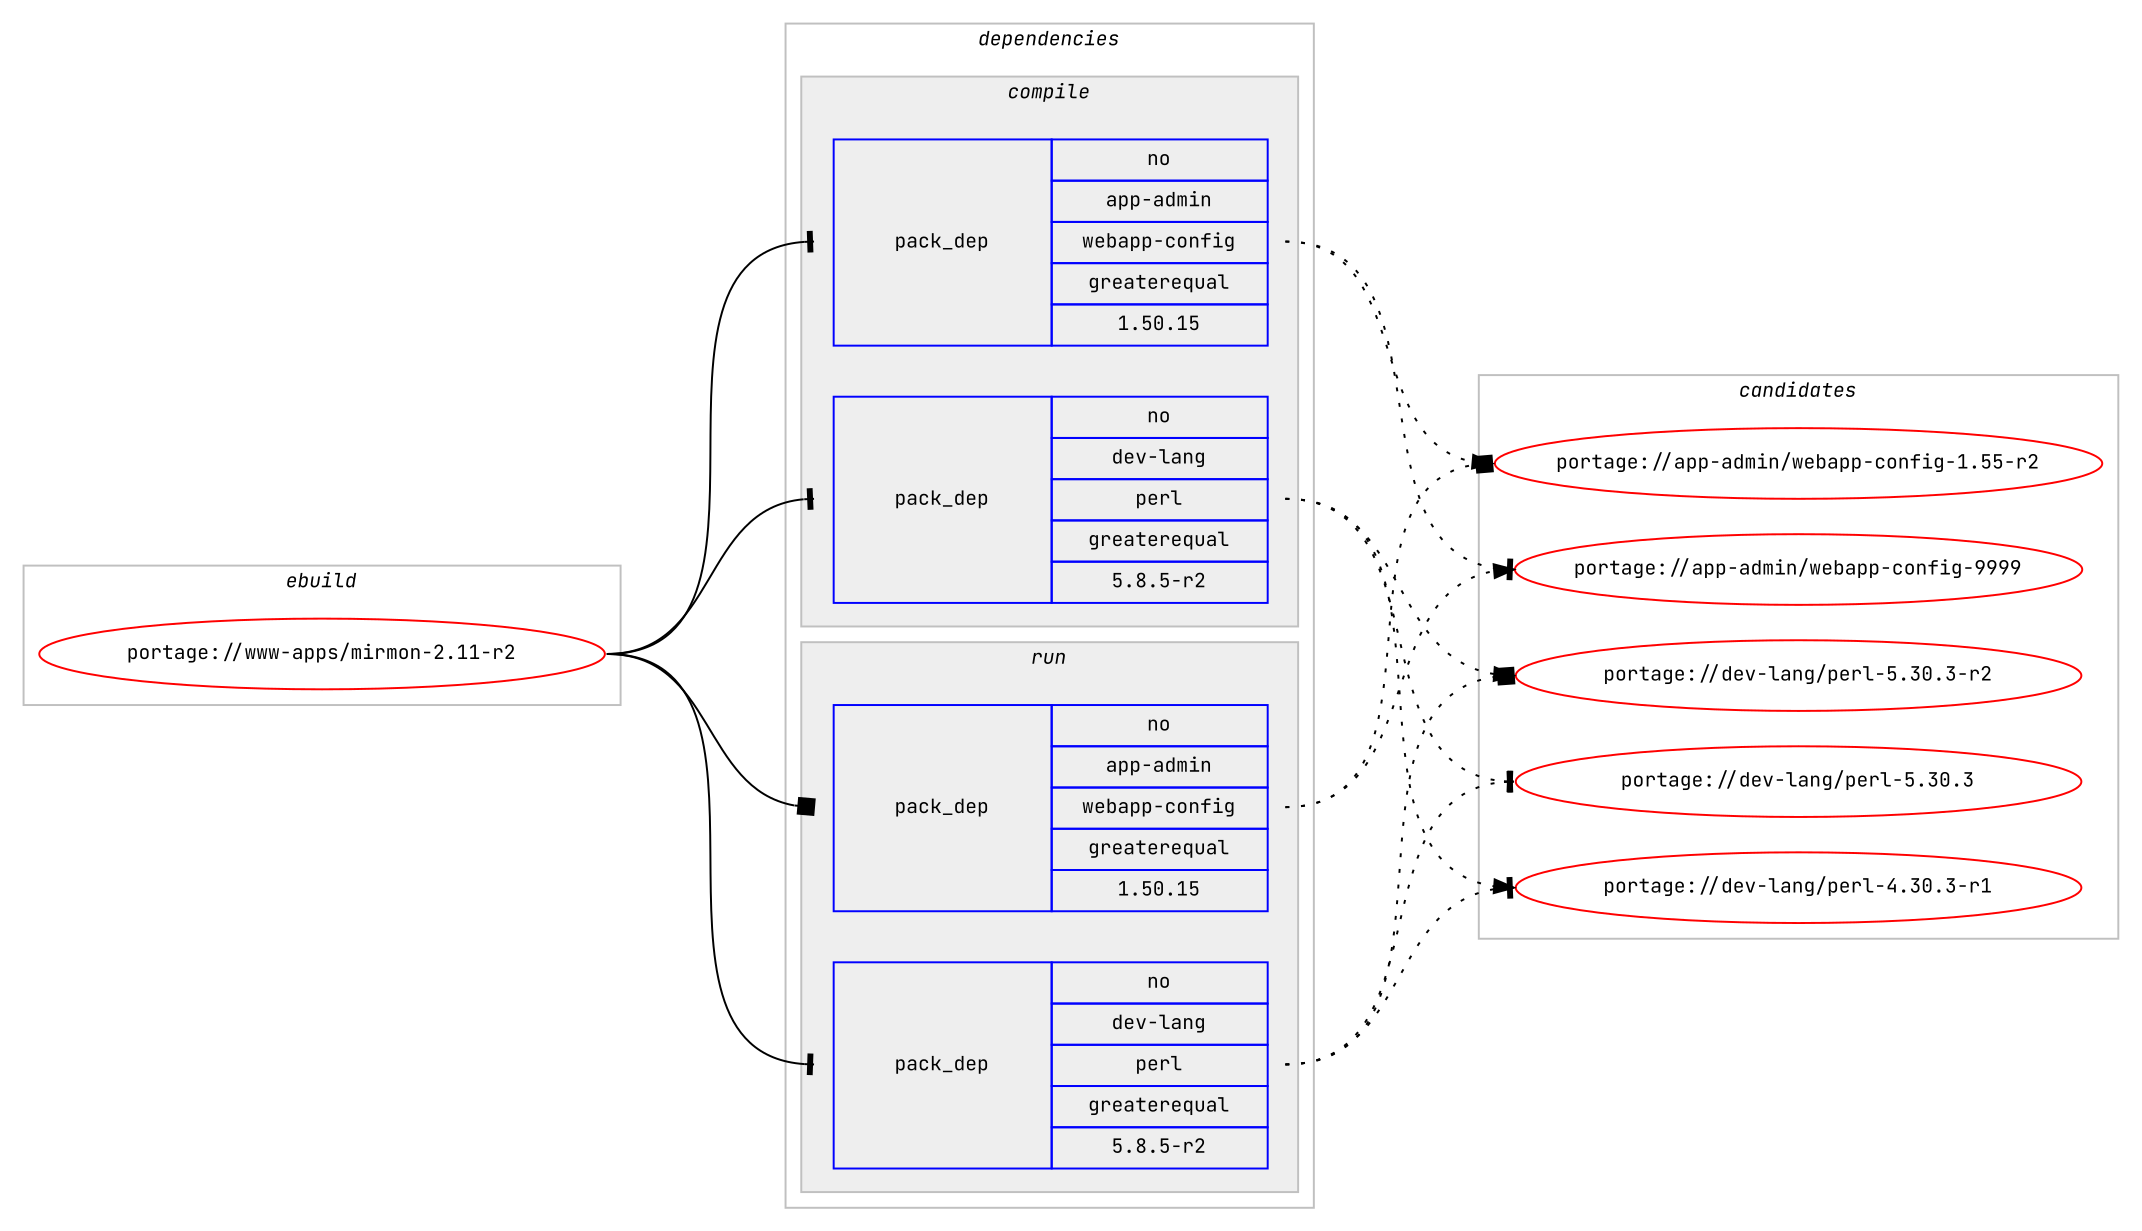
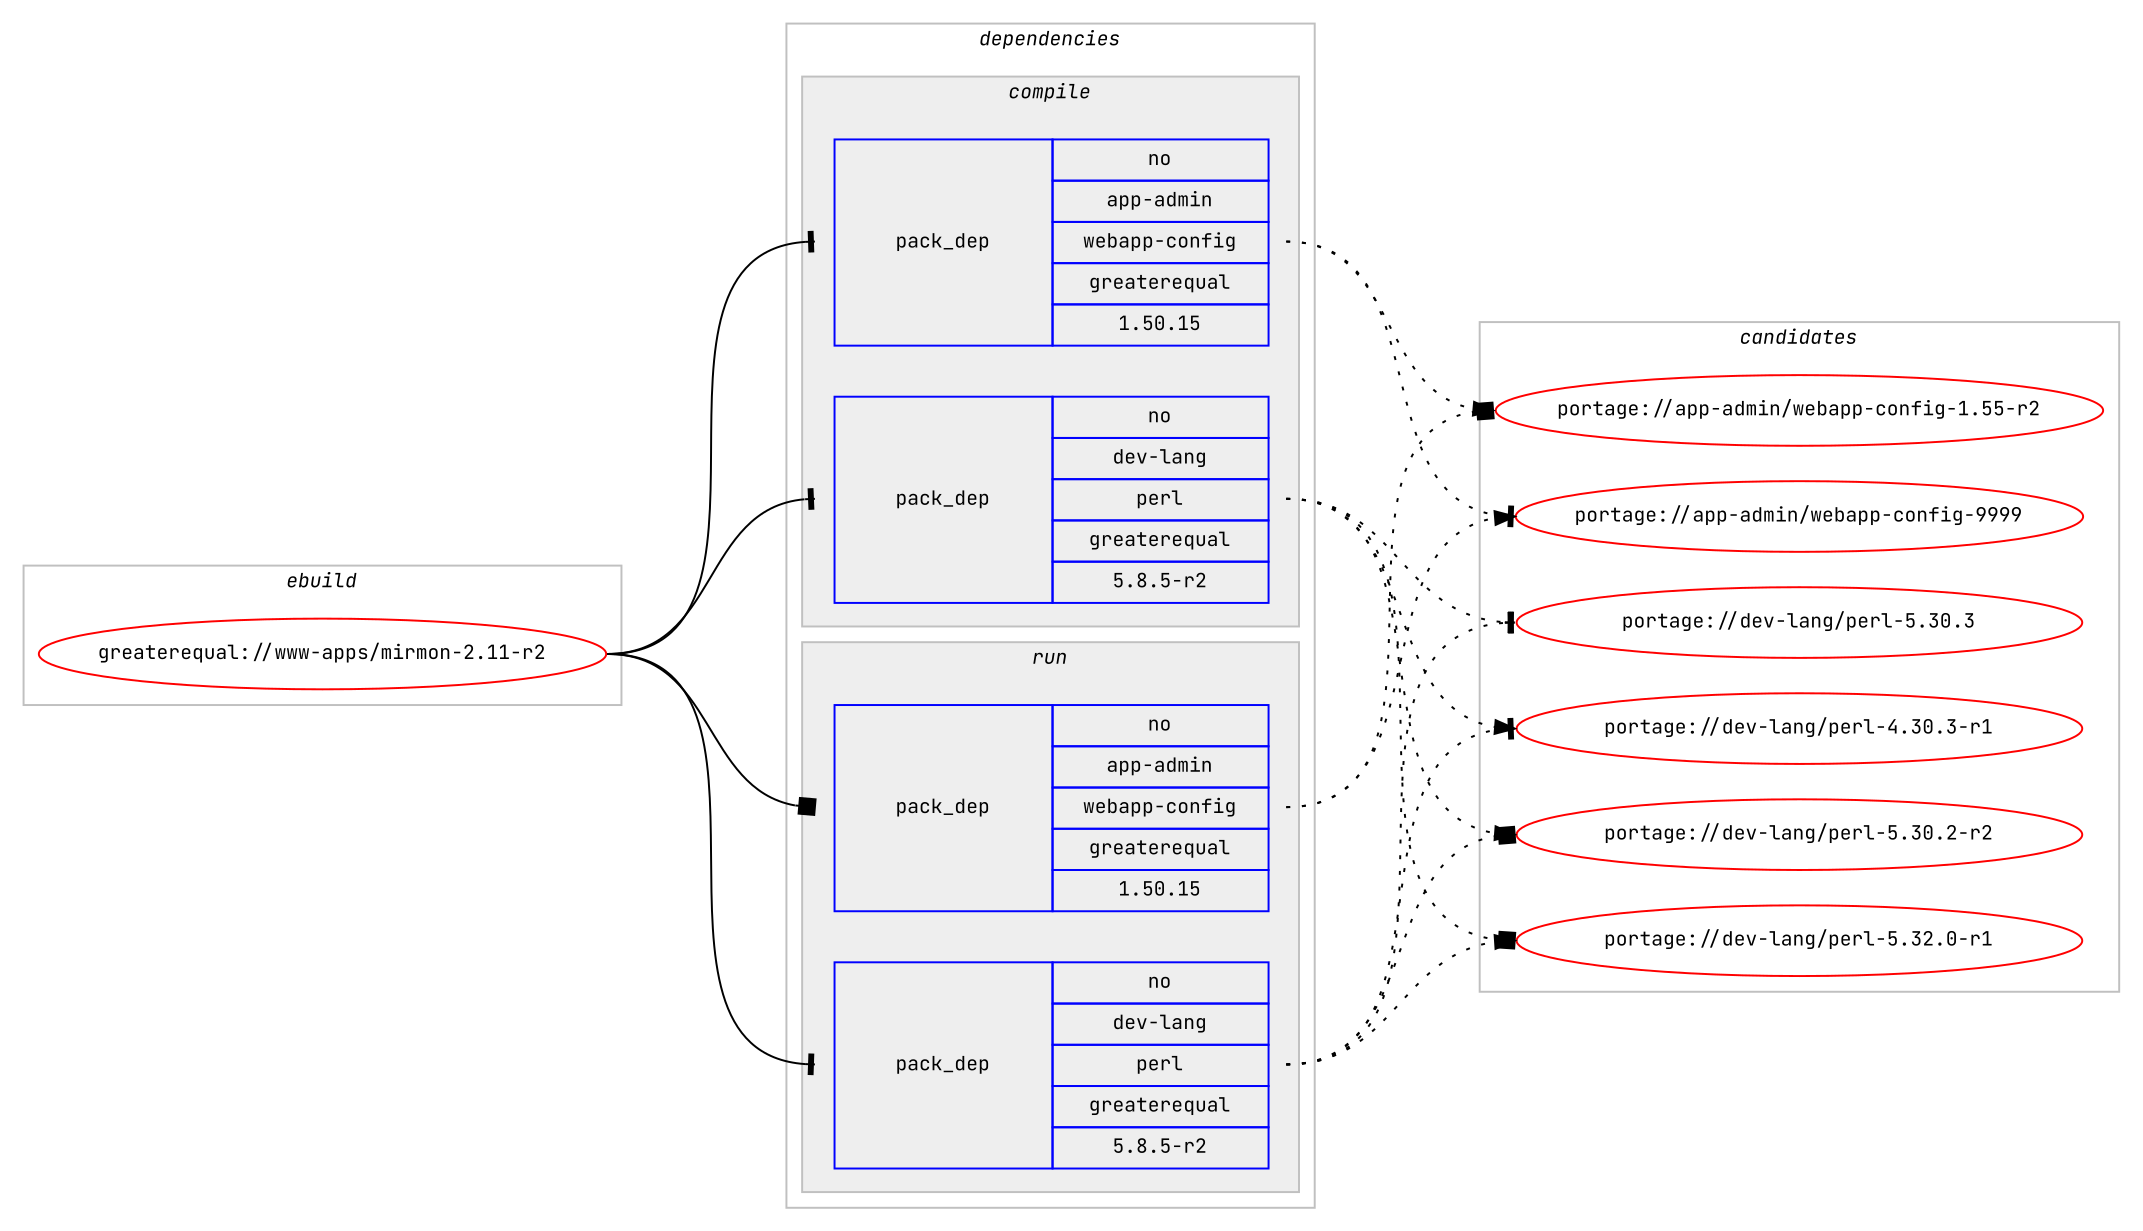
(322, 654) -> (323, 654)
(1799, 676) -> (1799, 835)
none -> (1799, 941)
